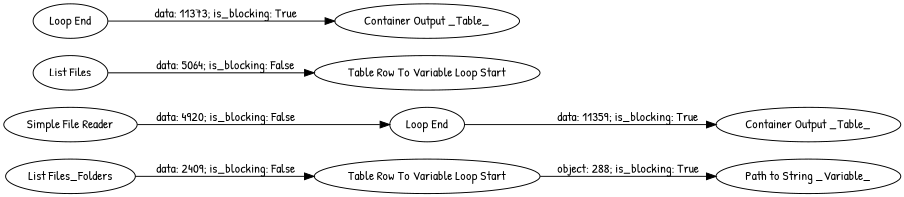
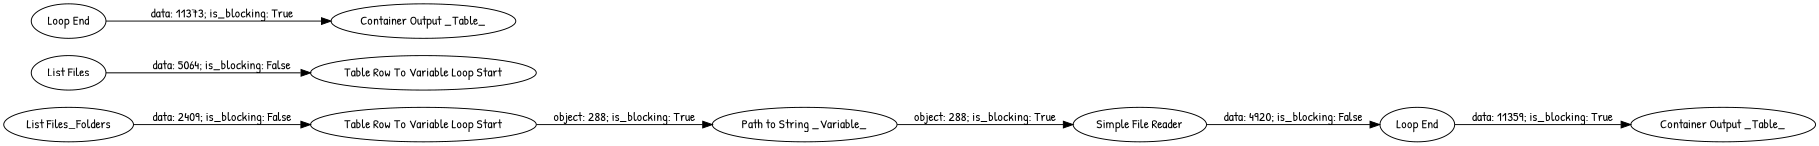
none -> (980, 125)
